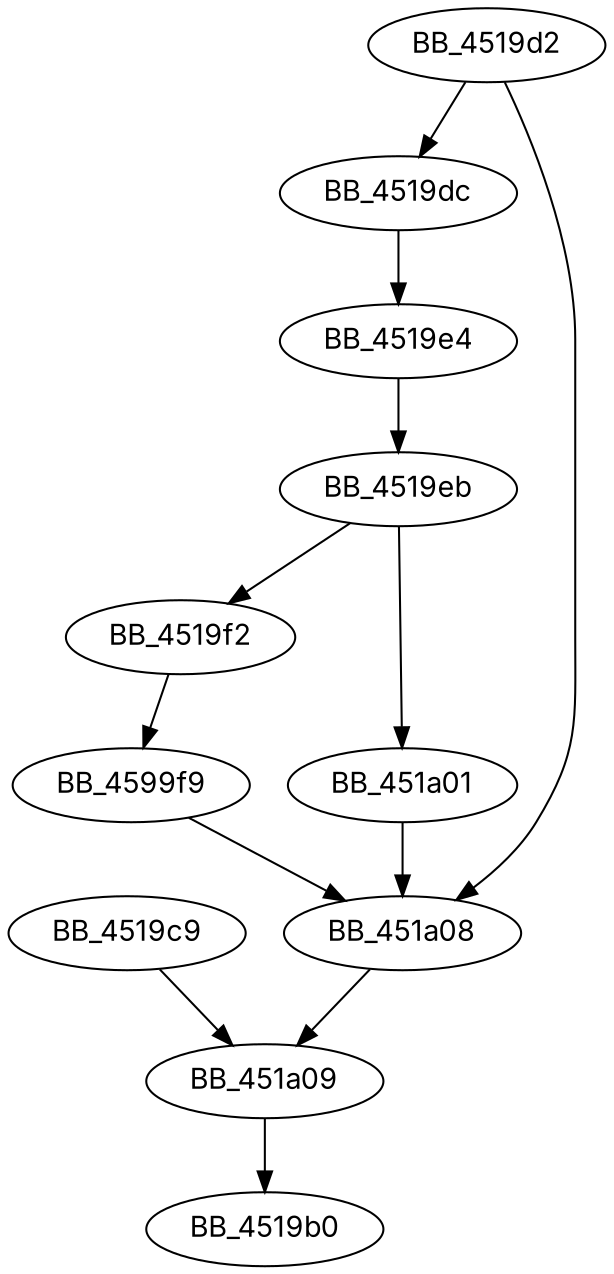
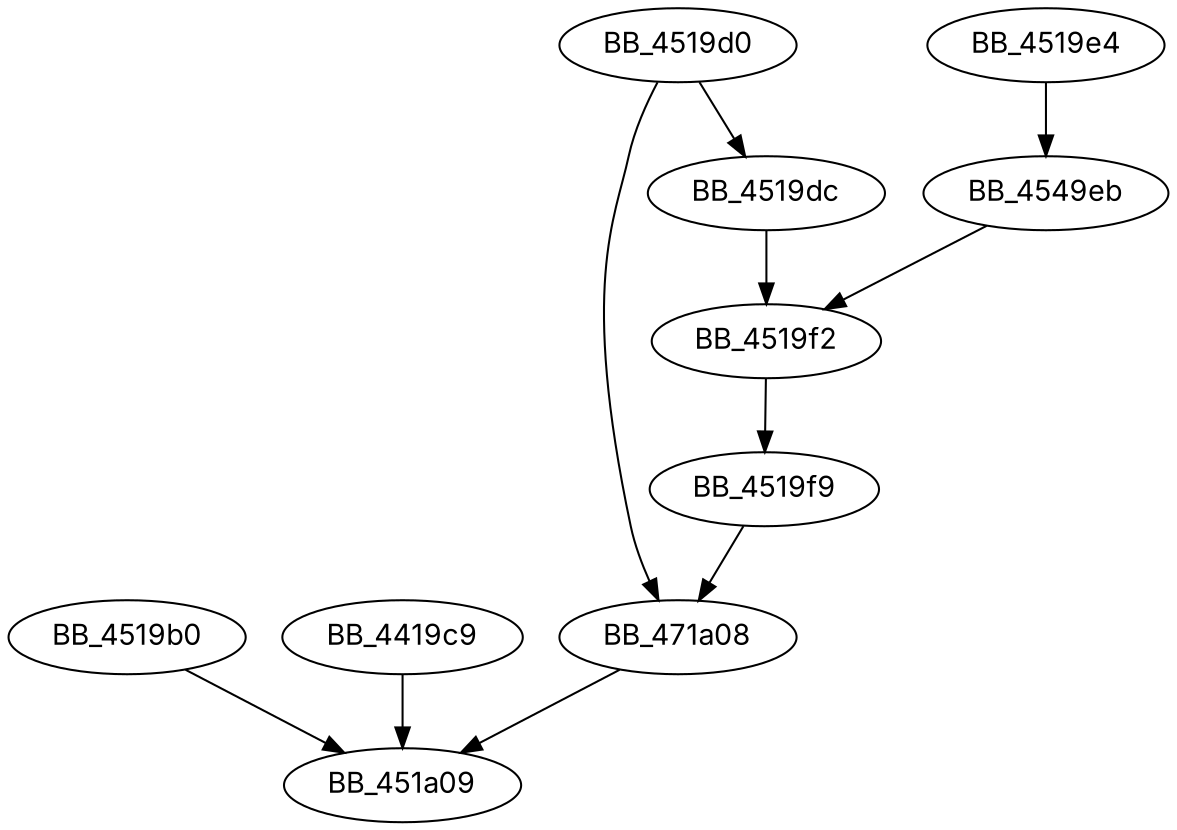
(487, 45) -> (678, 45)
(398, 257) -> (766, 257)
(398, 489) -> (1046, 193)
(131, 785) -> (764, 489)
(403, 785) -> none
(127, 933) -> (403, 637)
(403, 933) -> (678, 637)
(265, 1145) -> (256, 706)
